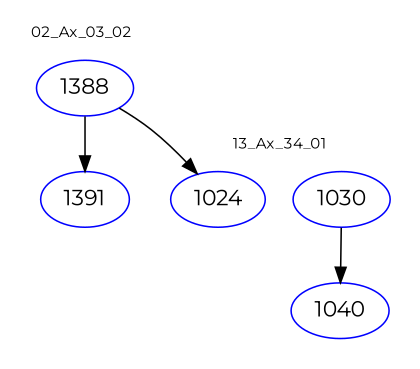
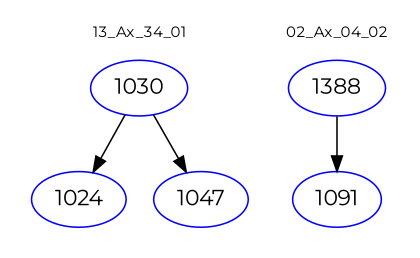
(82, 33) -> (338, 33)
(168, 144) -> (113, 137)
(85, 199) -> (337, 199)
(340, 311) -> (201, 199)
